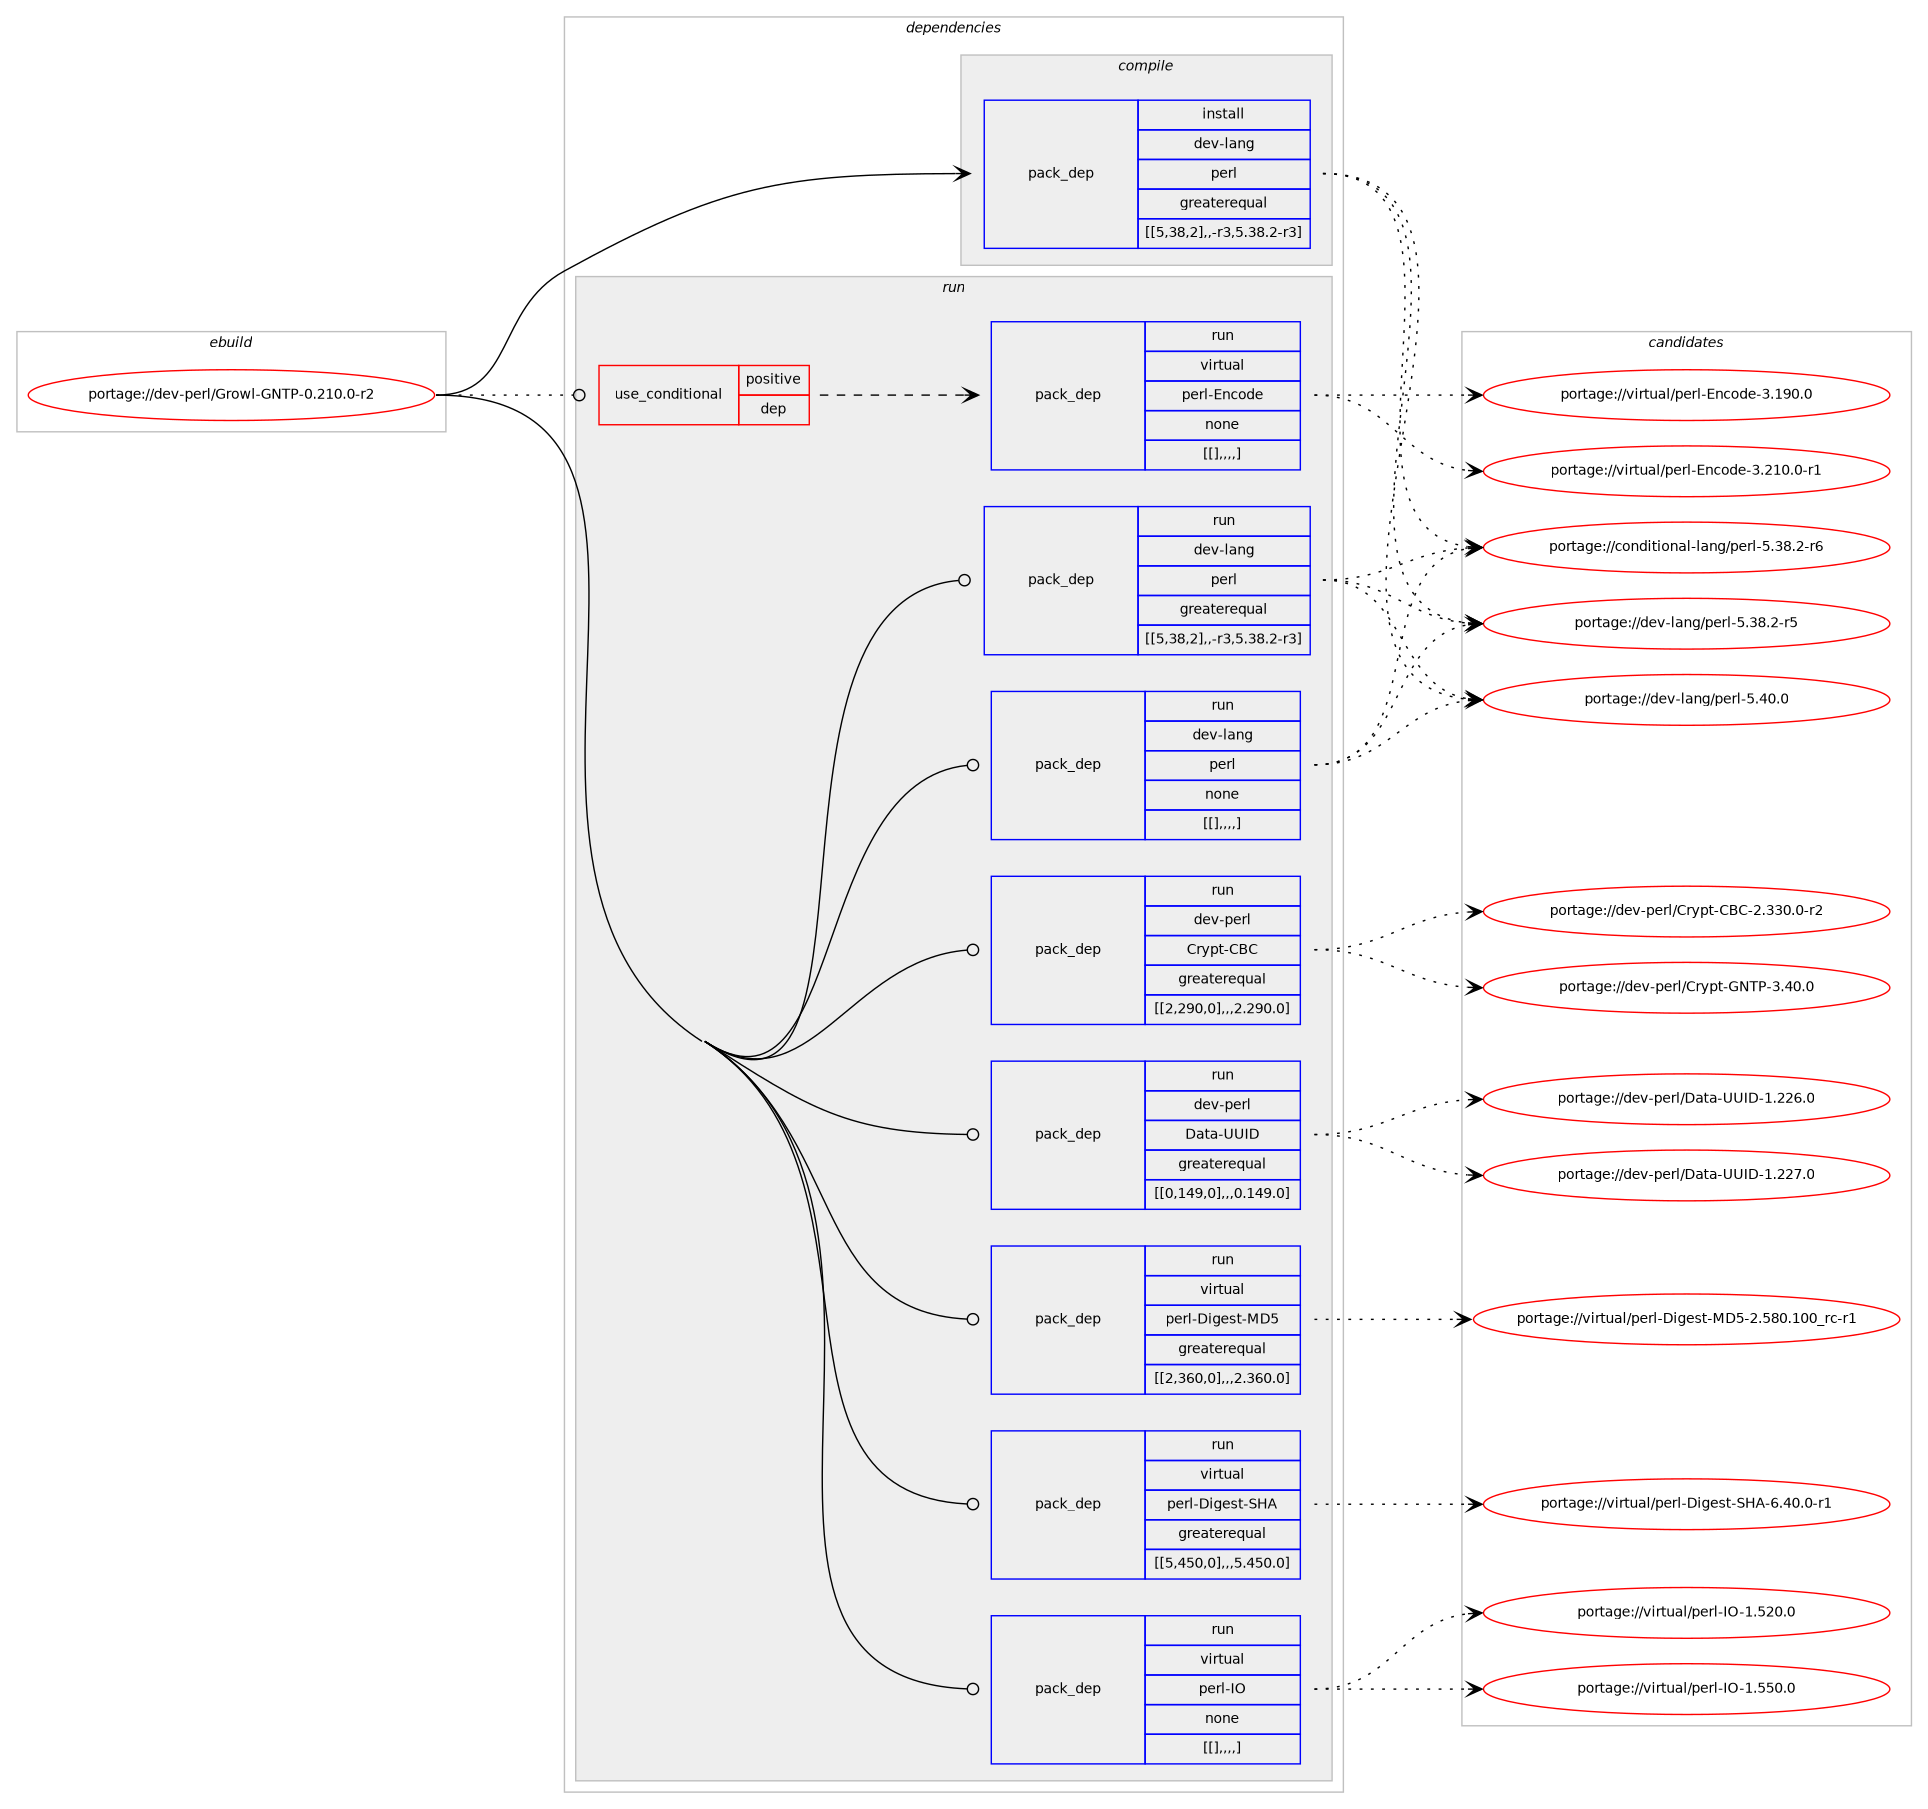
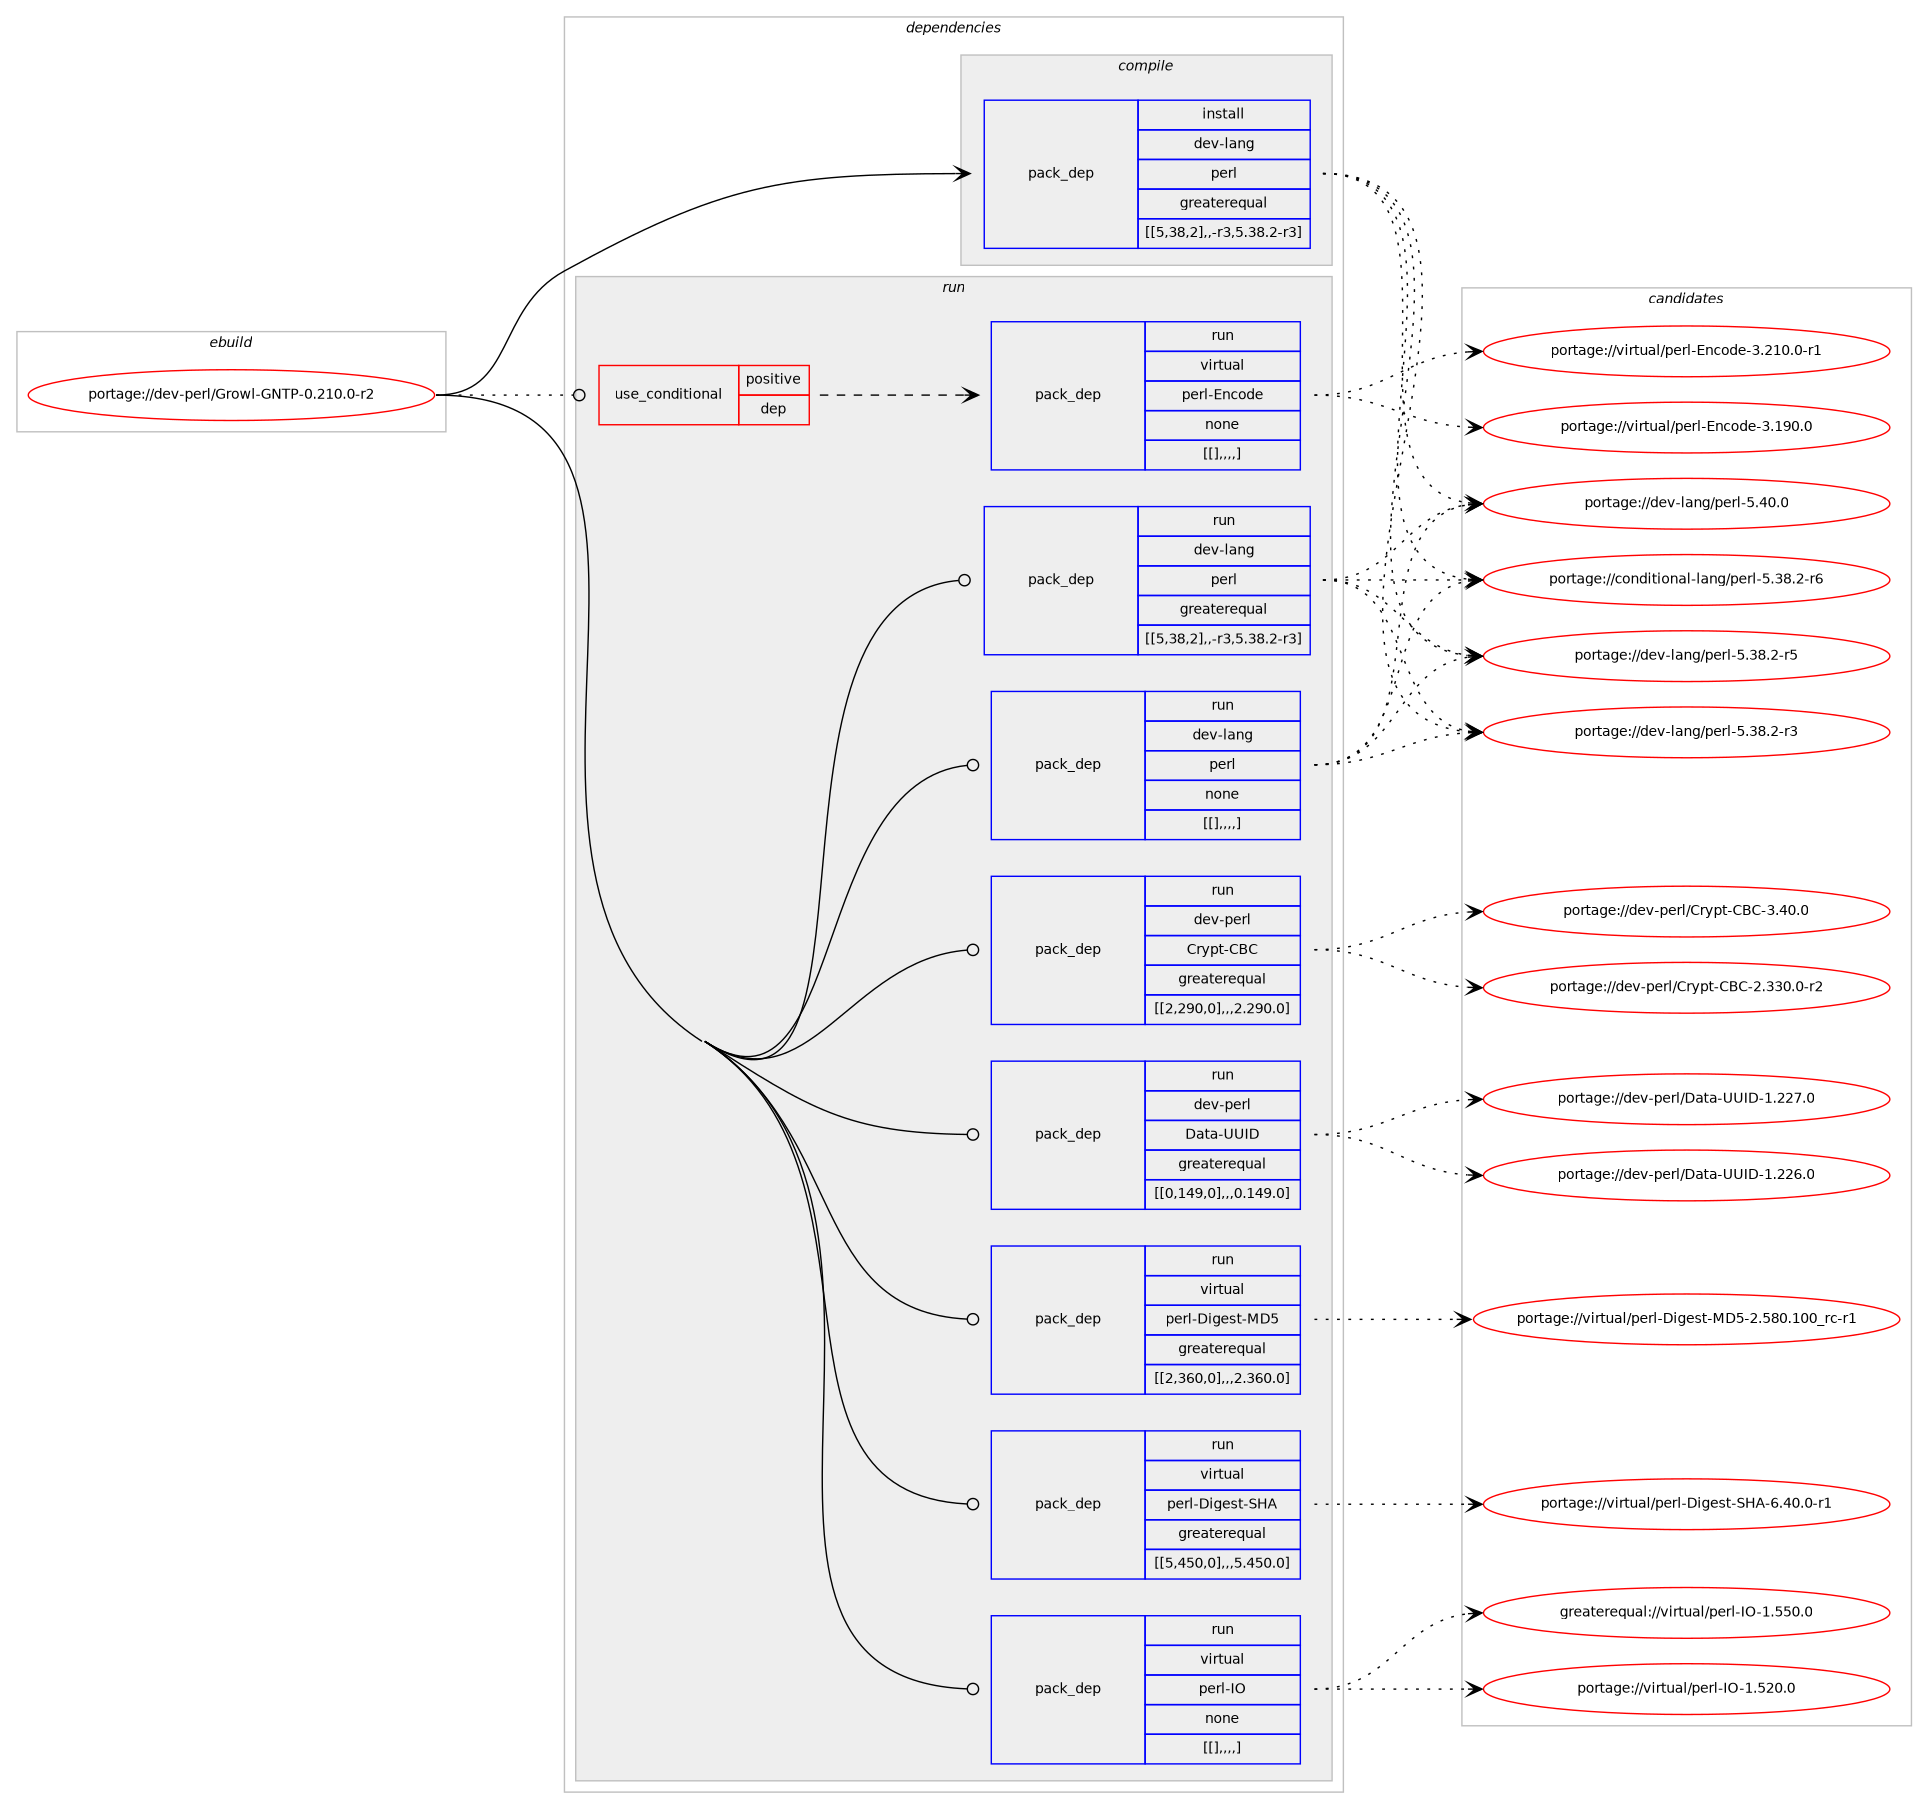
none -> (1687, 732)
(1687, 988) -> (1687, 912)
(1687, 1689) -> (1687, 1613)
